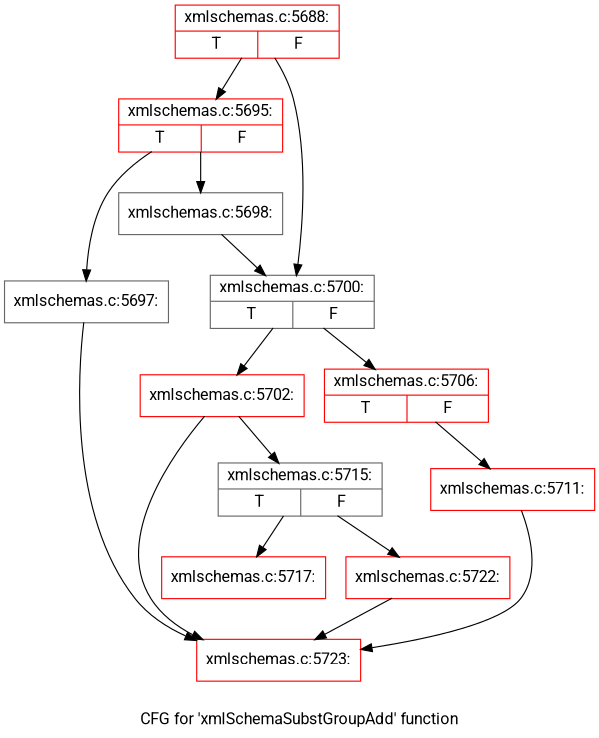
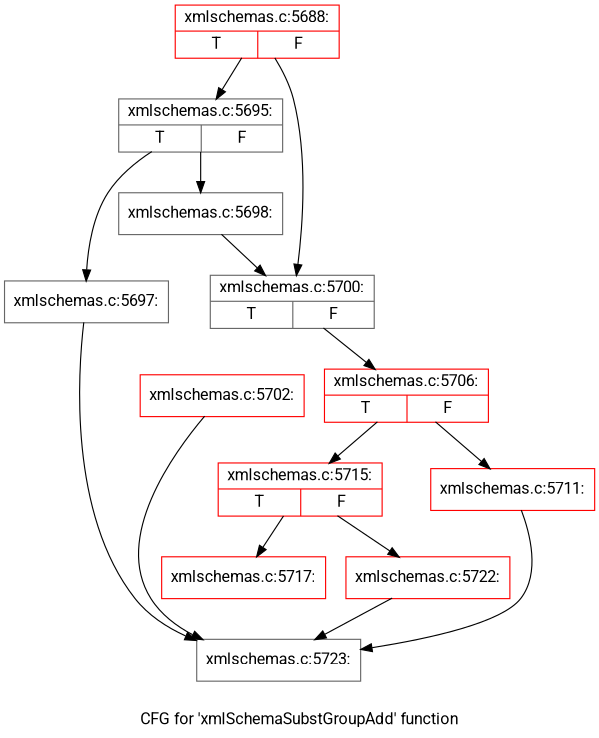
(201, 125) -> (201, 125)
(259, 347) -> none
(255, 435) -> (358, 439)
(300, 490) -> (300, 490)
(279, 660) -> (279, 660)
